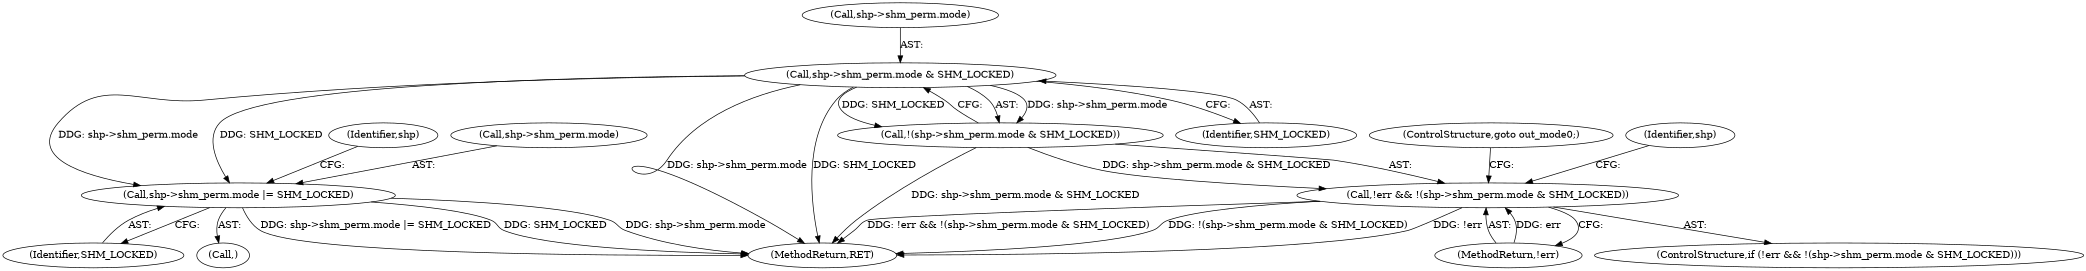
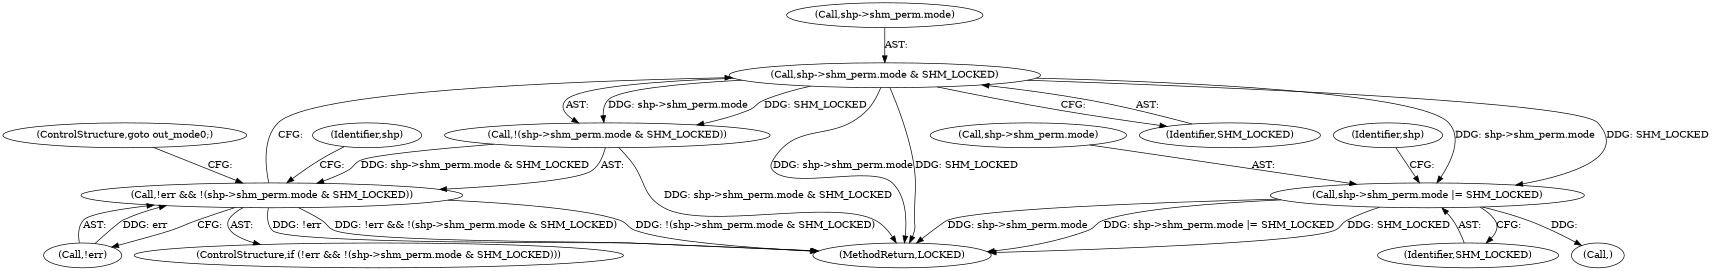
(954, 107) -> (468, 89)
(231, 225) -> (1566, 225)
(822, 255) -> (902, 255)
(1508, 255) -> (83, 255)
